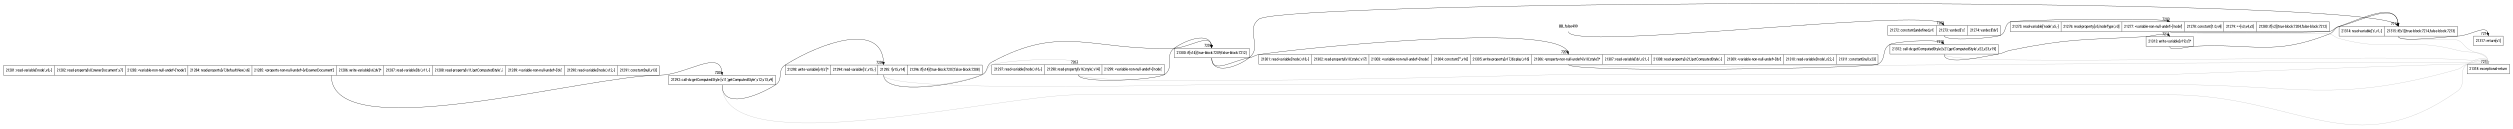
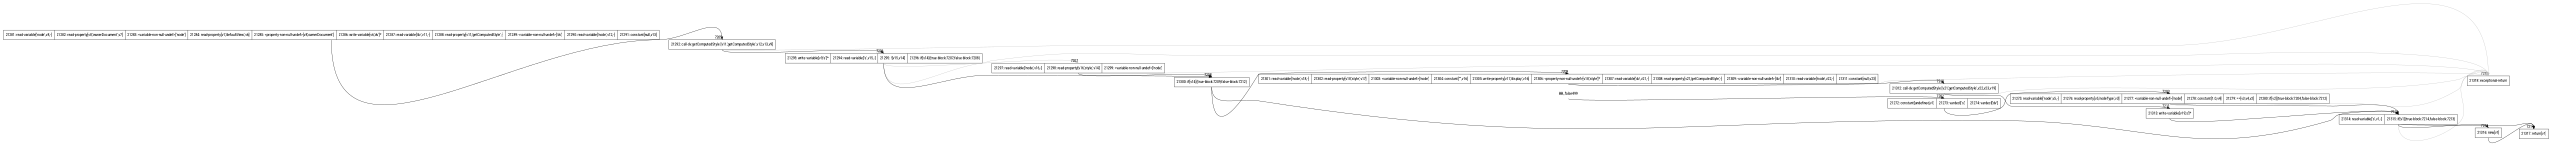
none -> (2488, 133)
